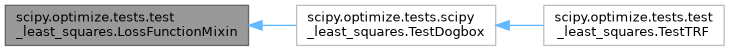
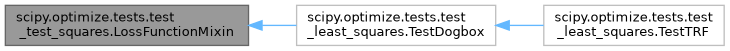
(127, 25) -> (127, 25)
(396, 25) -> (396, 25)
